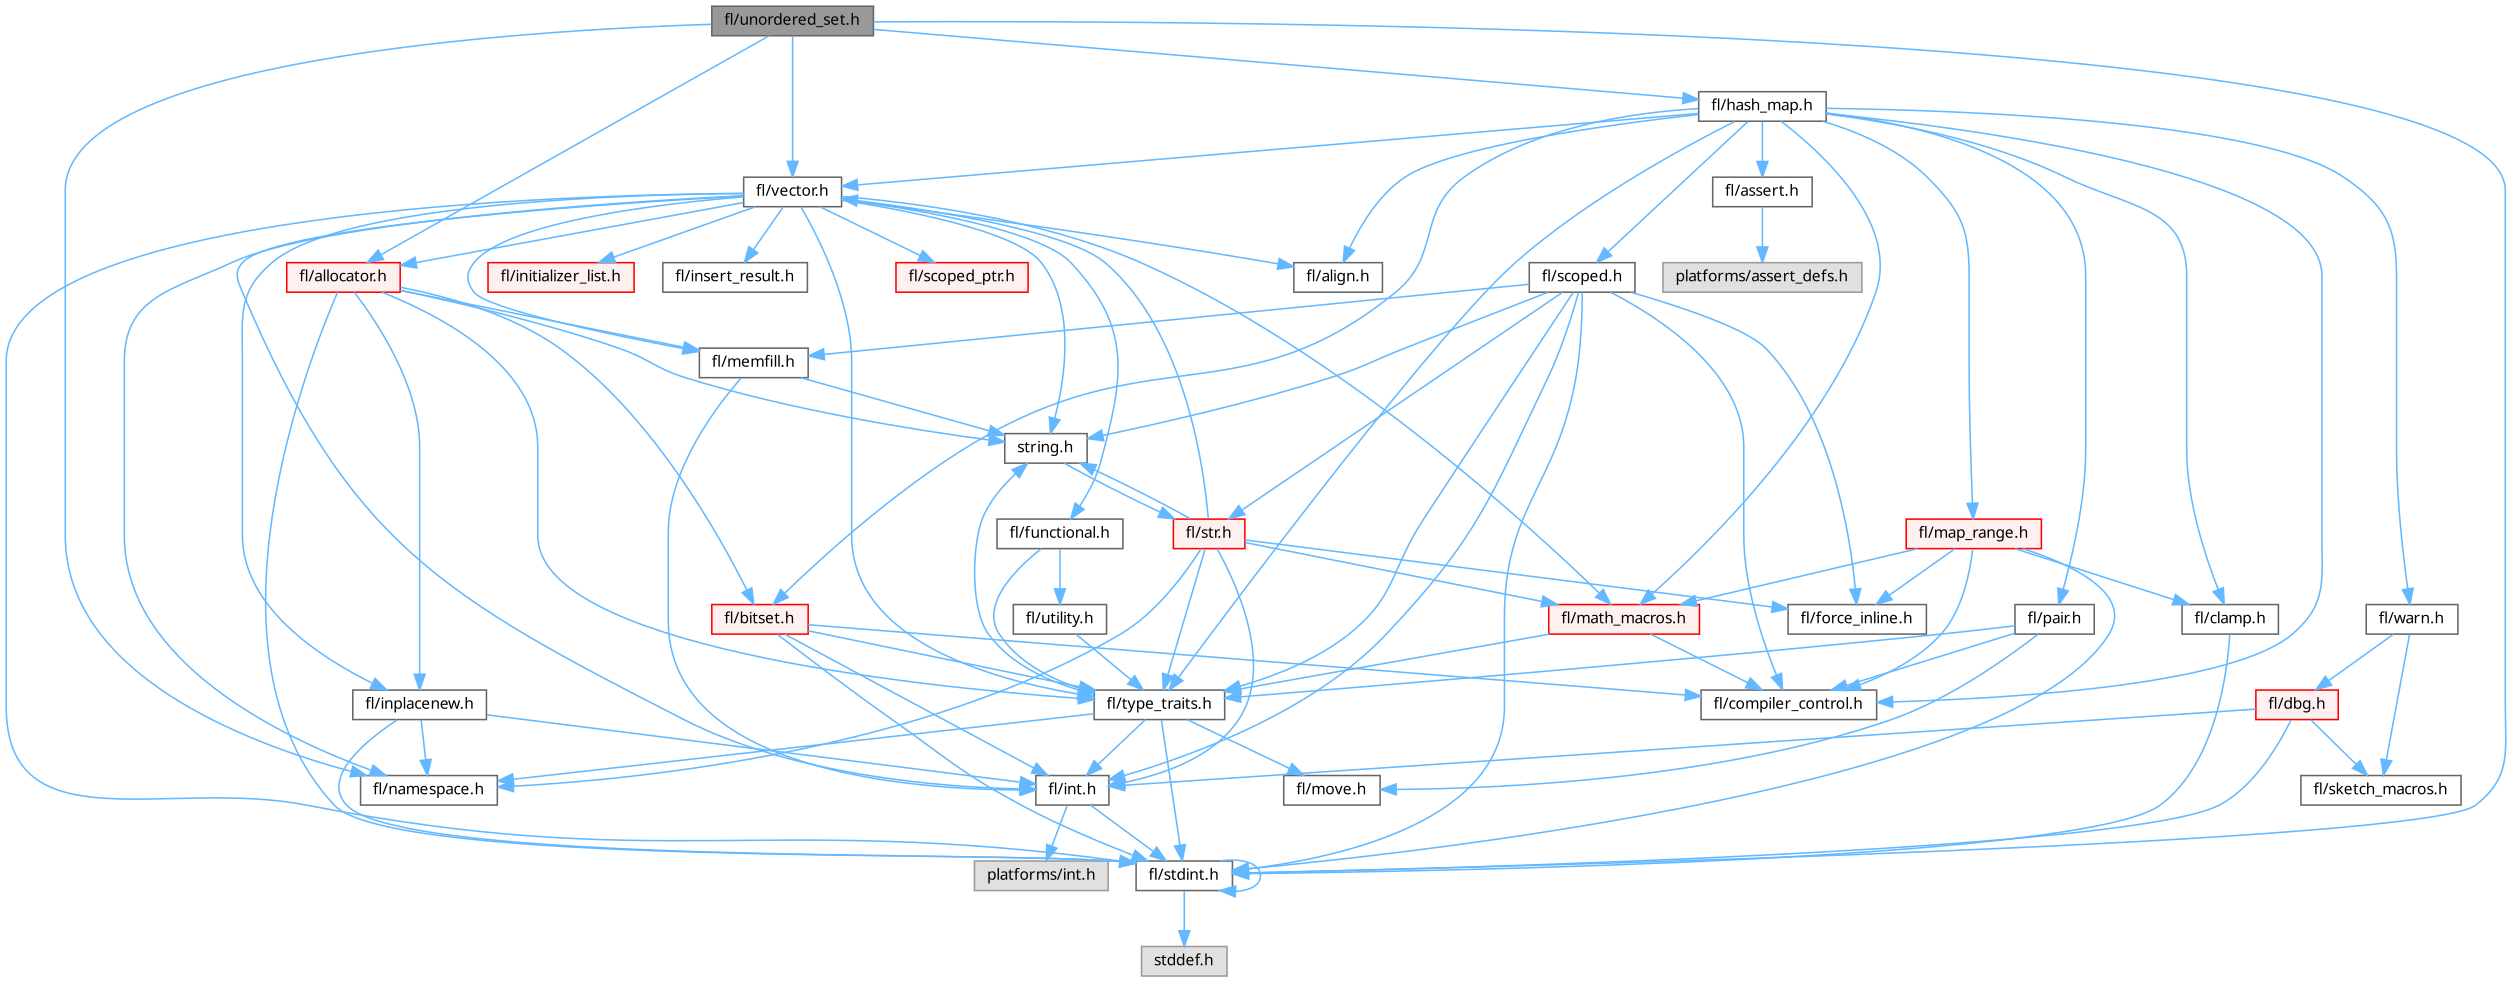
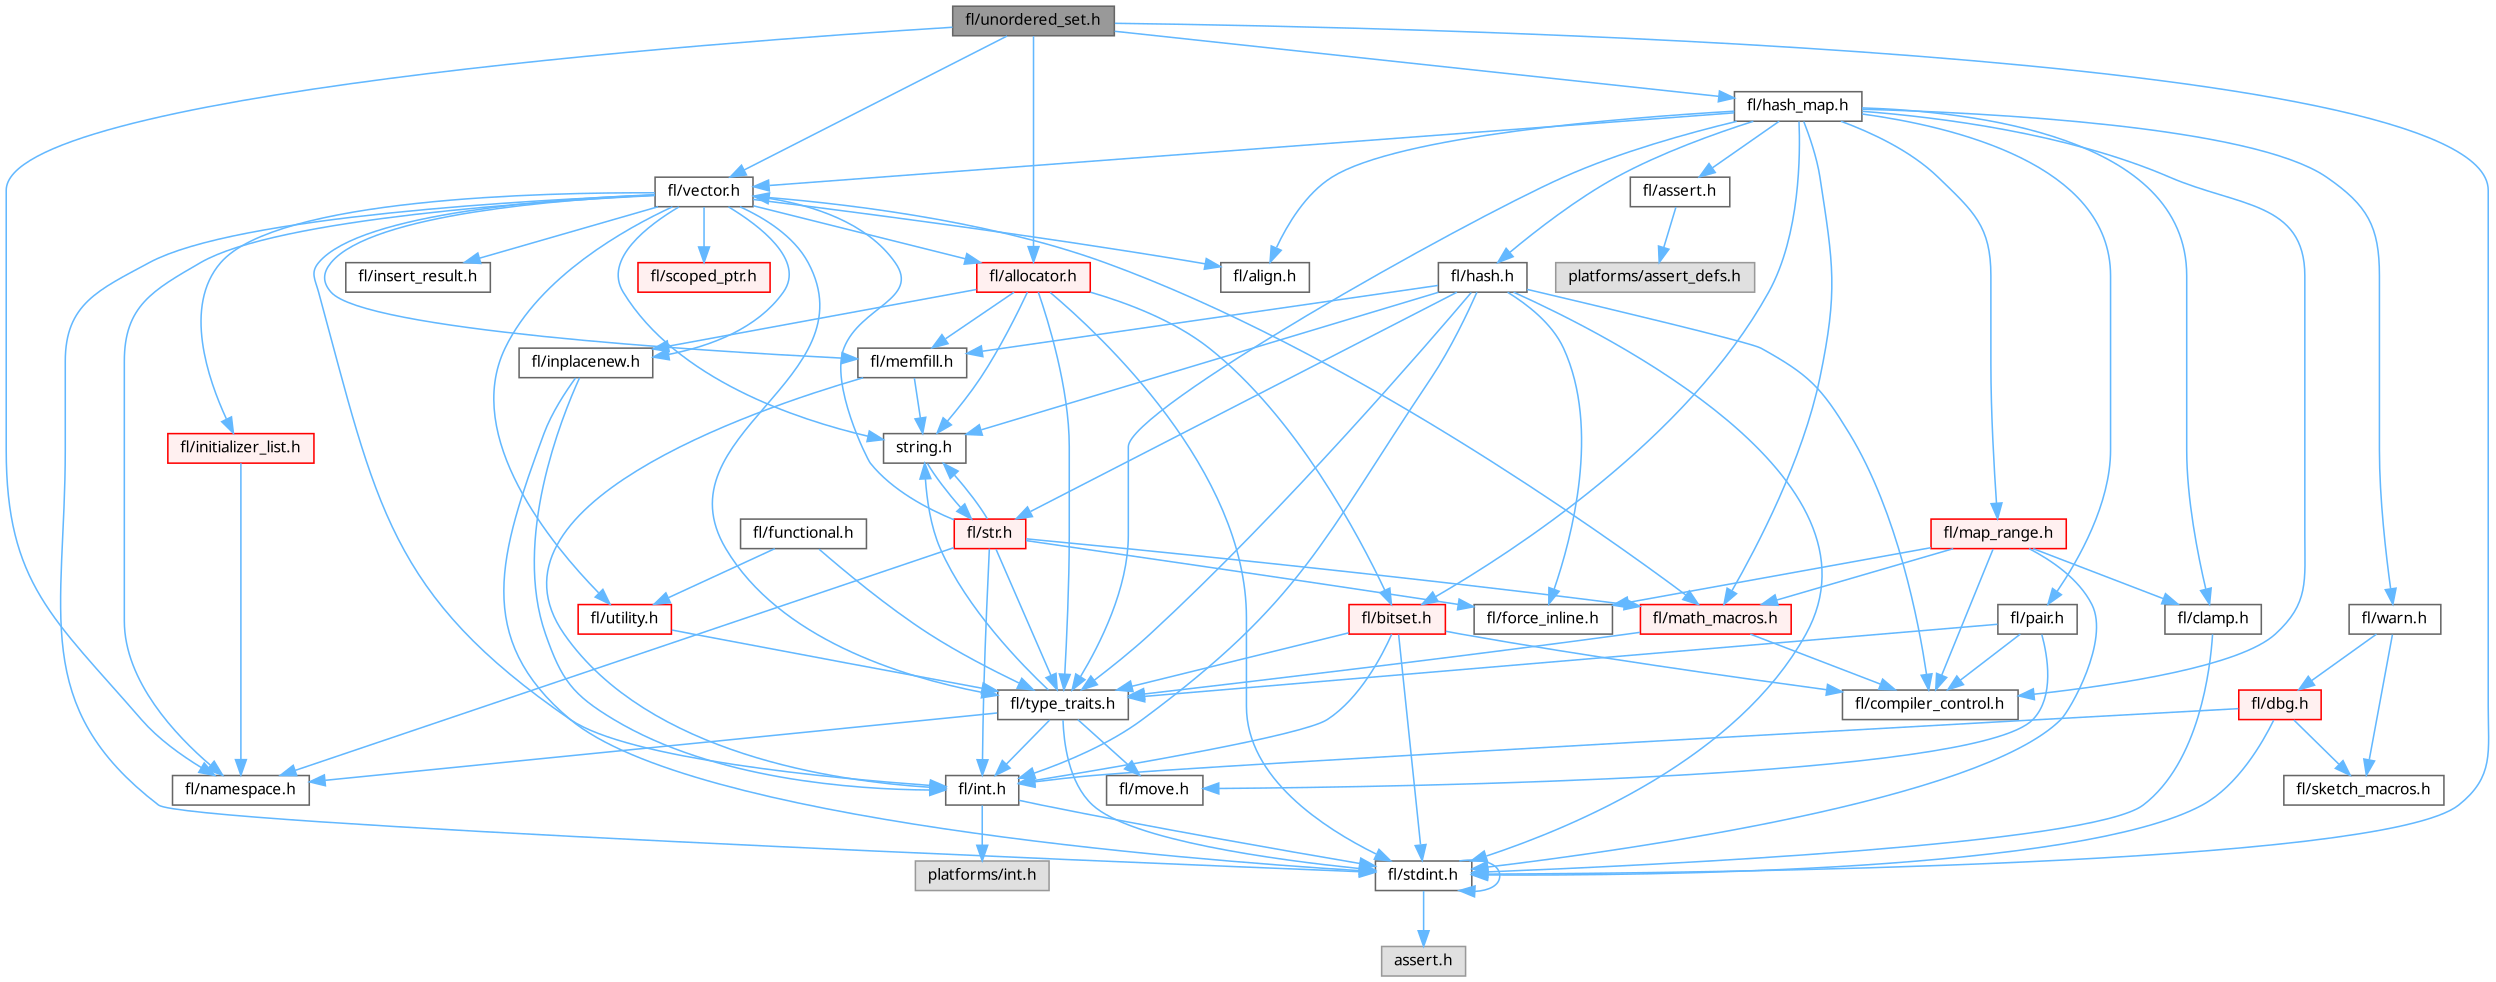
(1078, 272) -> (497, 374)
(1582, 277) -> (1483, 277)
(1060, 619) -> (625, 619)
(423, 740) -> (241, 611)
(1184, 961) -> (1424, 961)
